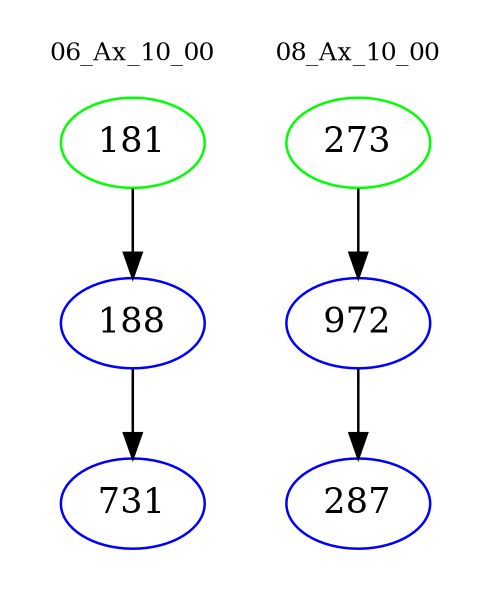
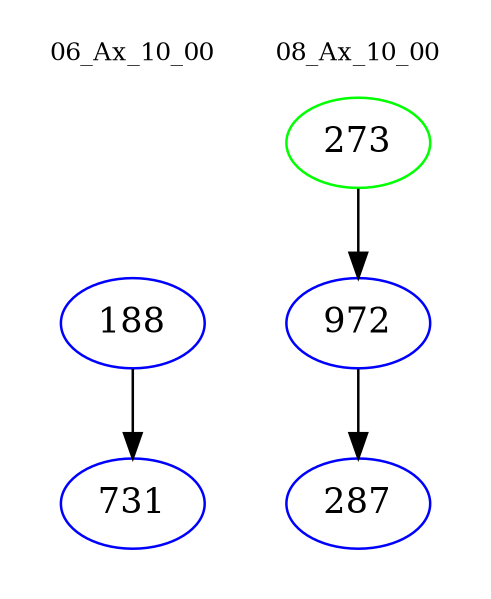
(133, 143) -> none
